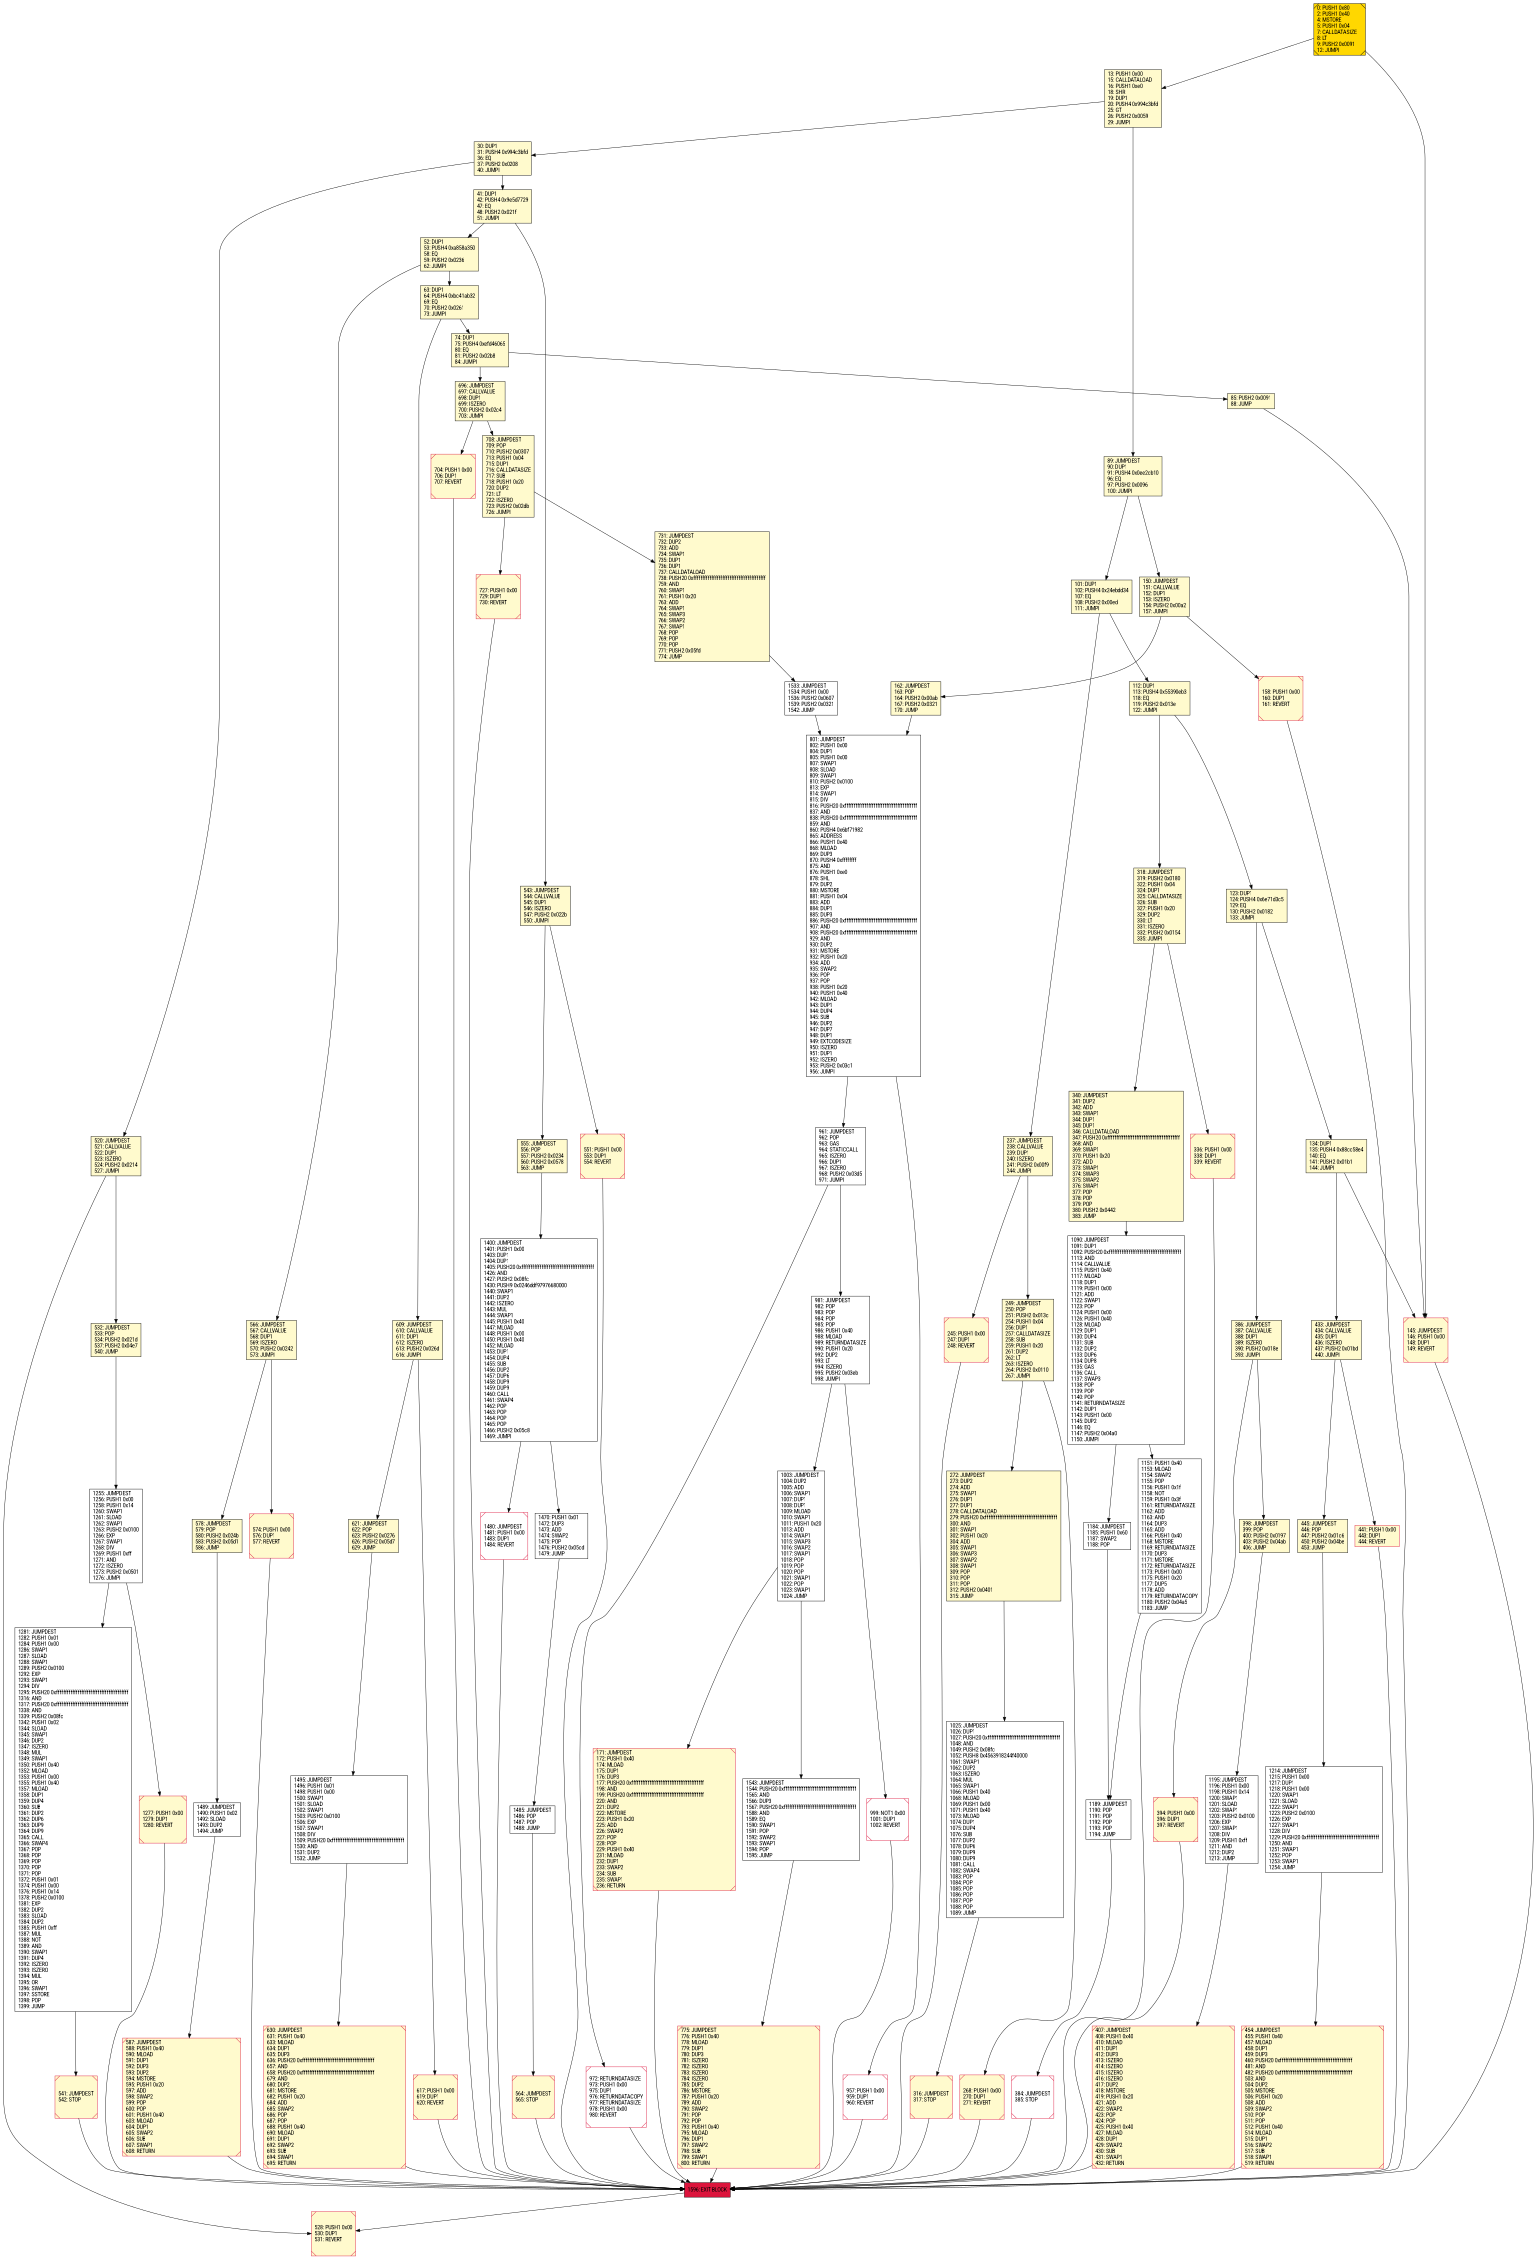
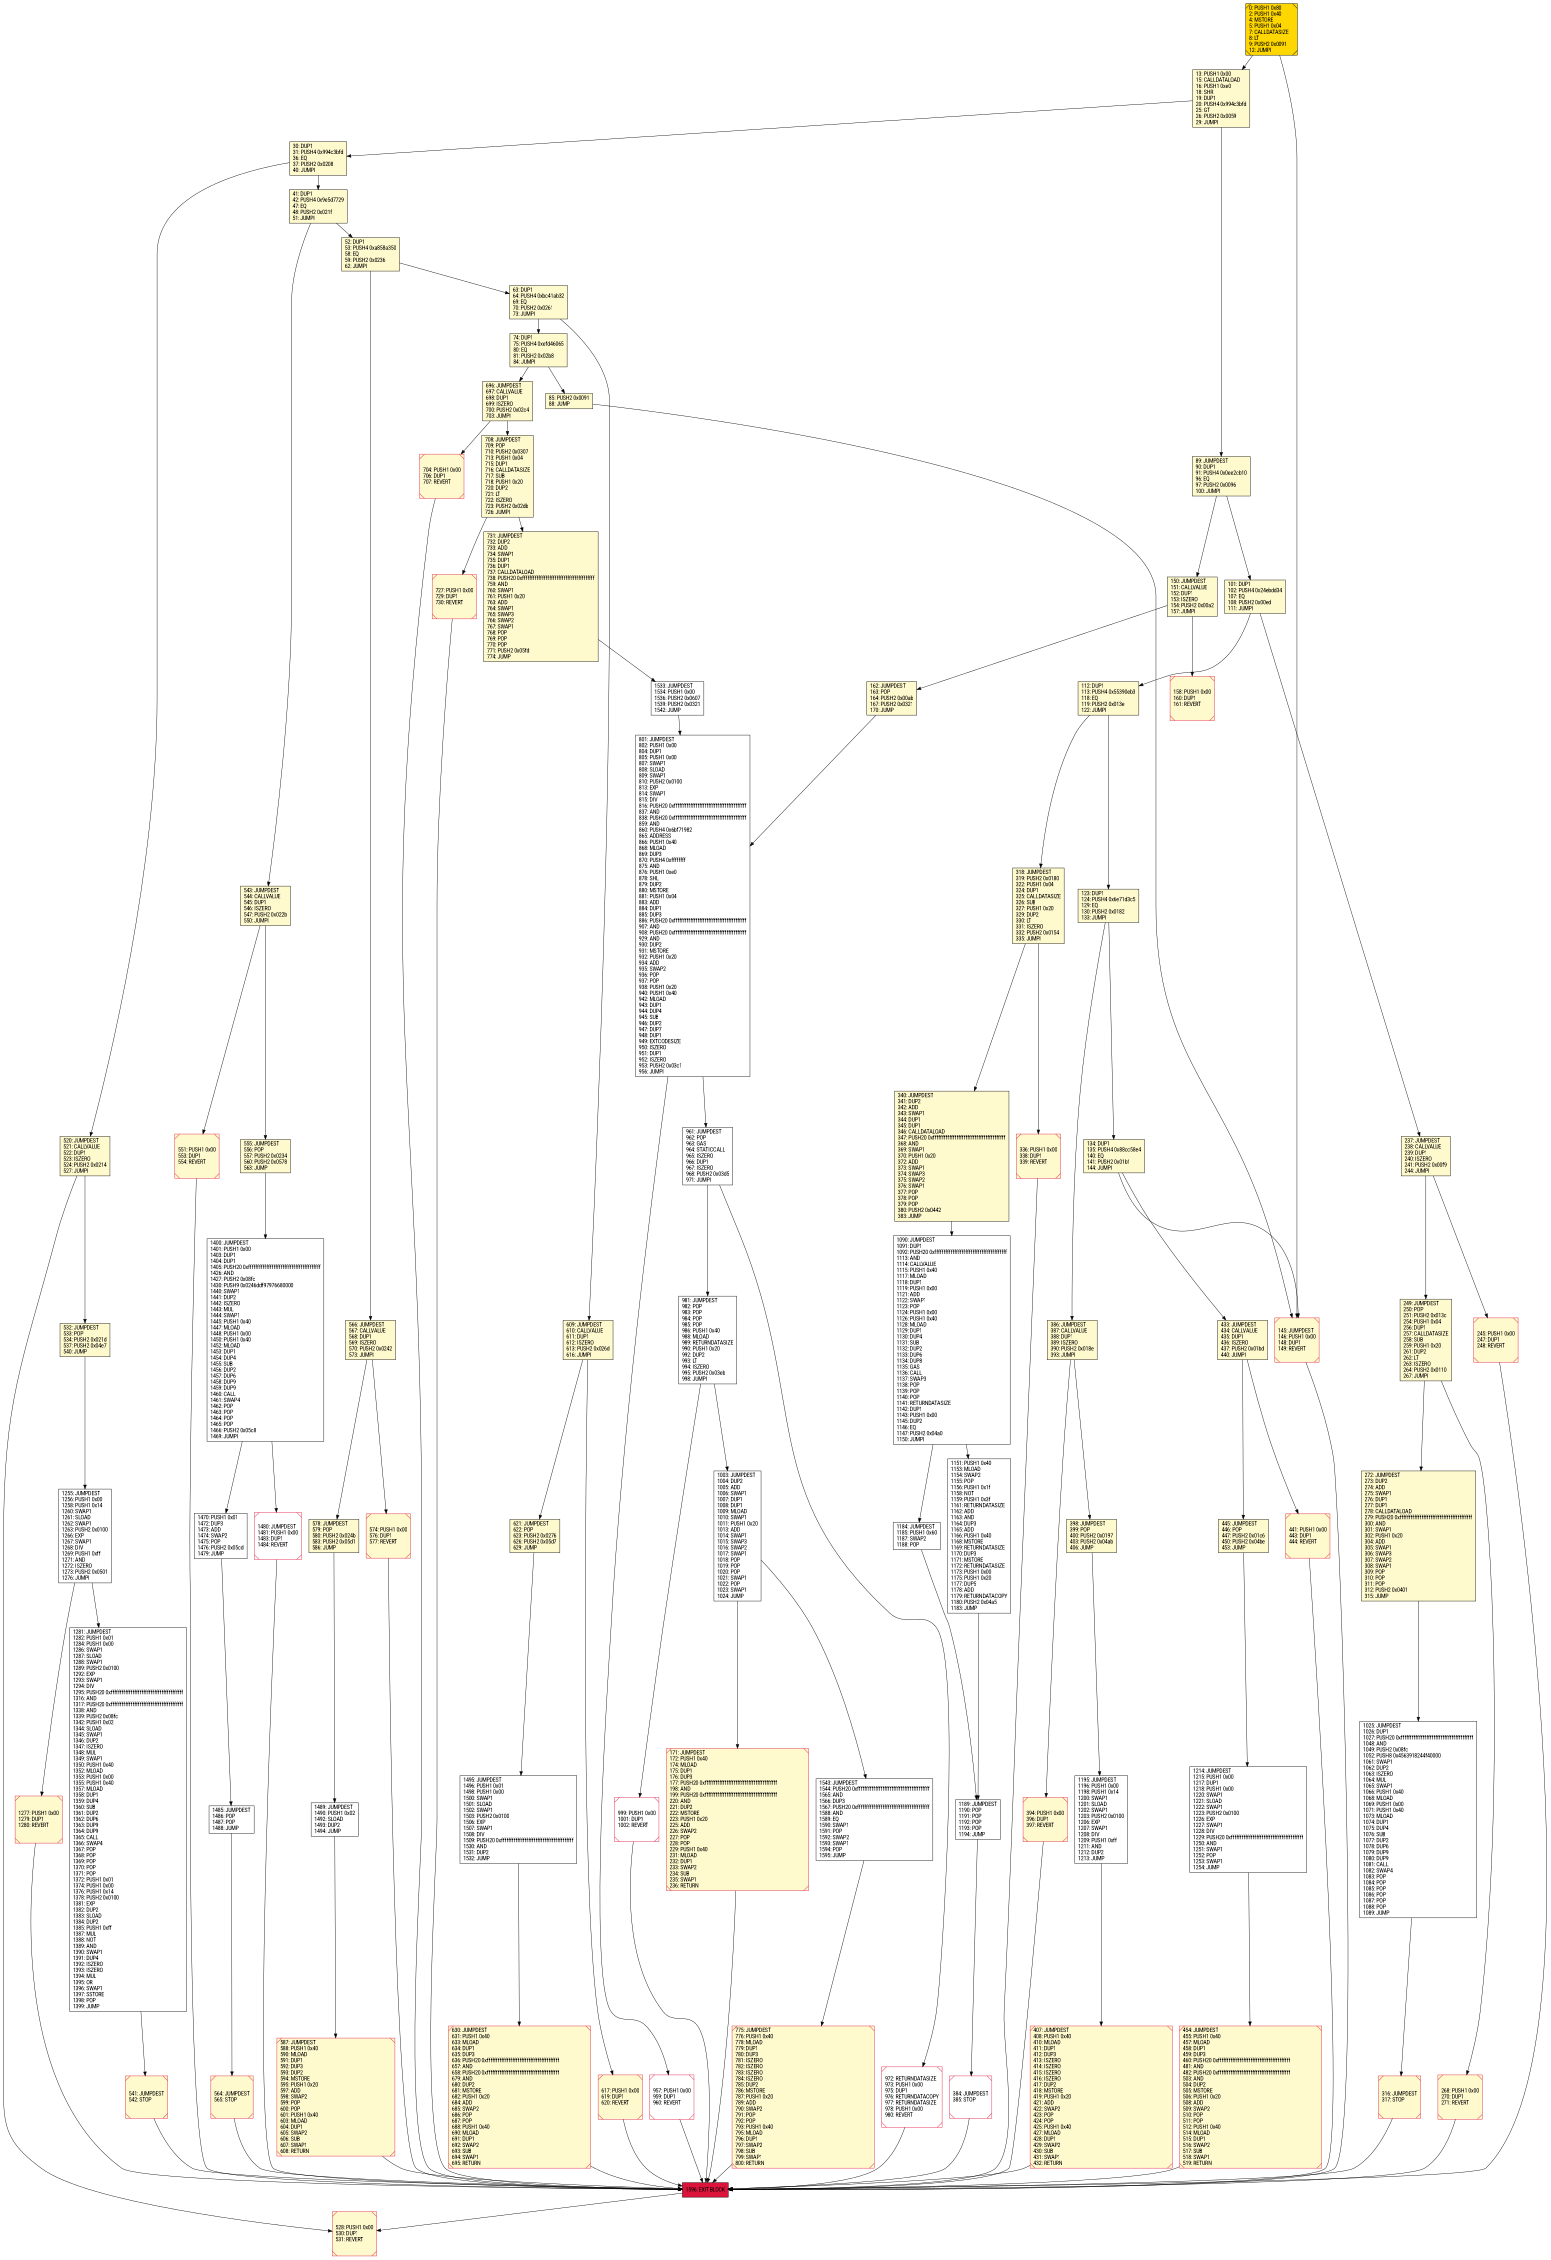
(1377, 1536) -> (1308, 1536)
(1406, 1771) -> none
(888, 1820) -> (637, 1820)
